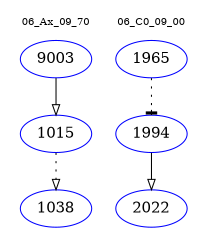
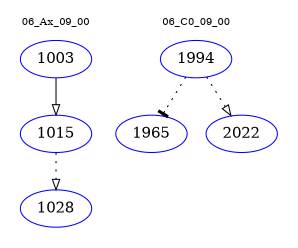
(56, 22) -> (56, 22)
(56, 59) -> (56, 59)
(151, 94) -> (175, 94)
(151, 166) -> (216, 92)
(56, 209) -> (56, 209)
